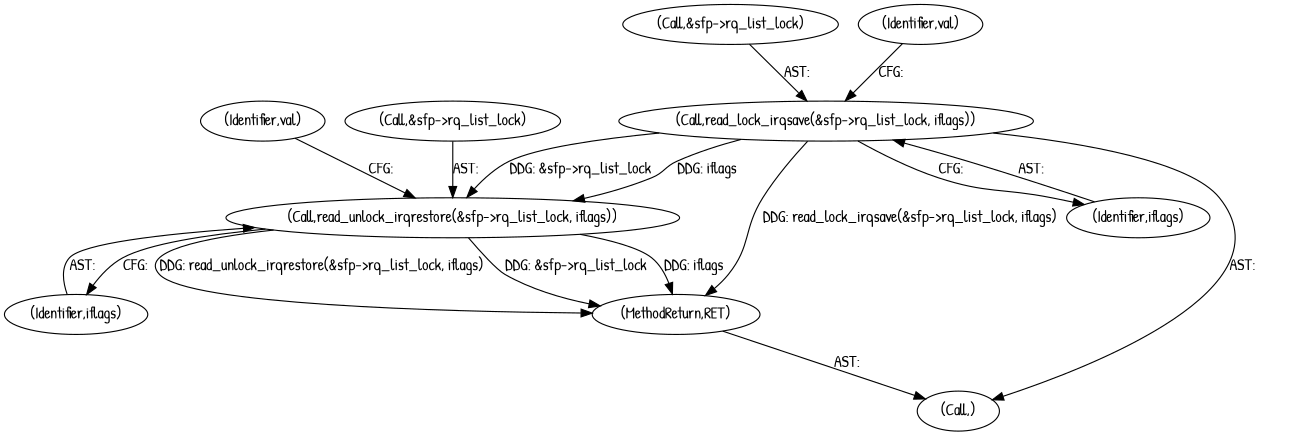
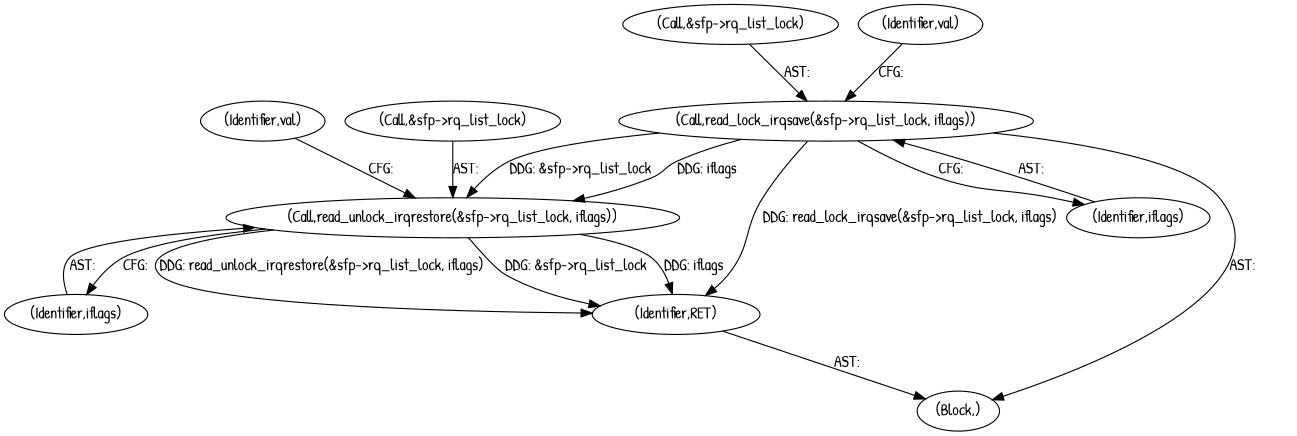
(676, 314) -> (676, 314)
(958, 411) -> (958, 411)
